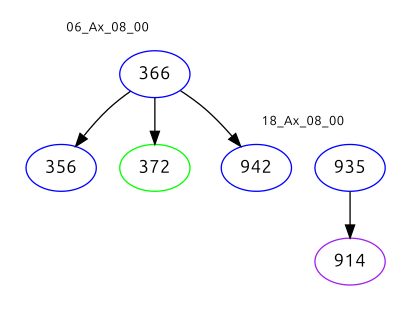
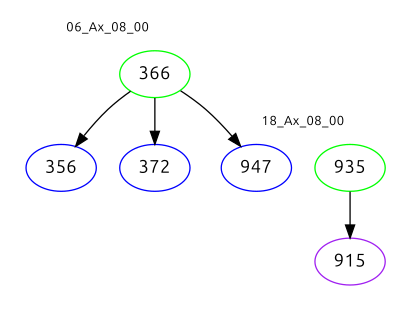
(155, 74) -> (155, 74)
(155, 168) -> (155, 168)
(256, 168) -> (256, 168)
(350, 168) -> (350, 168)
(350, 262) -> (350, 262)
